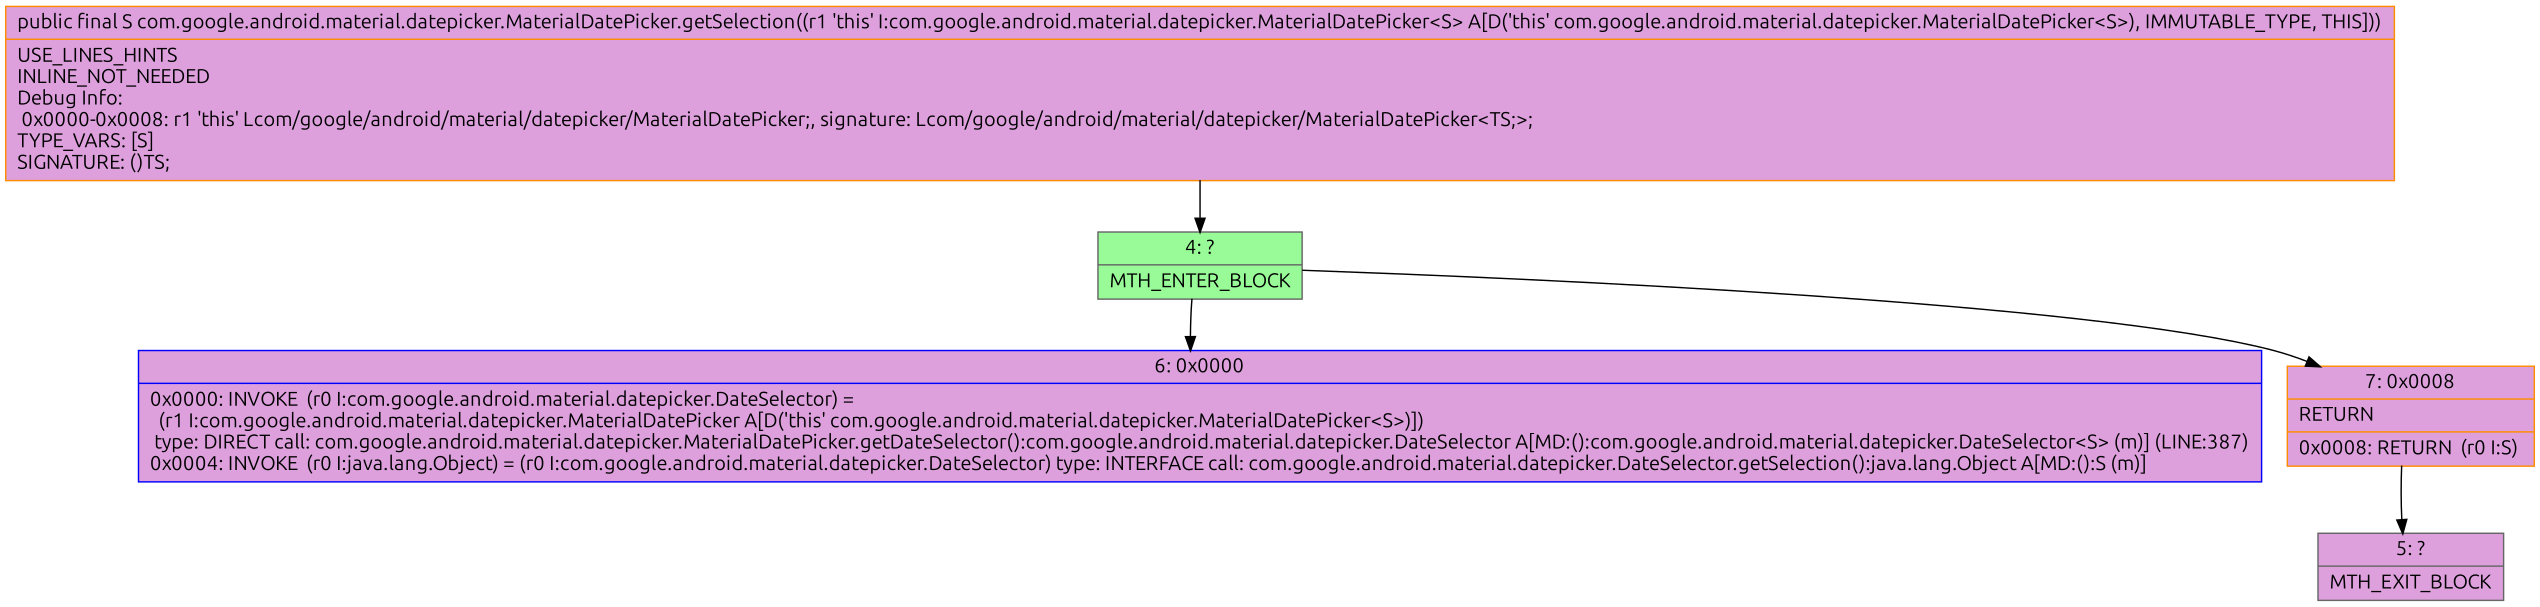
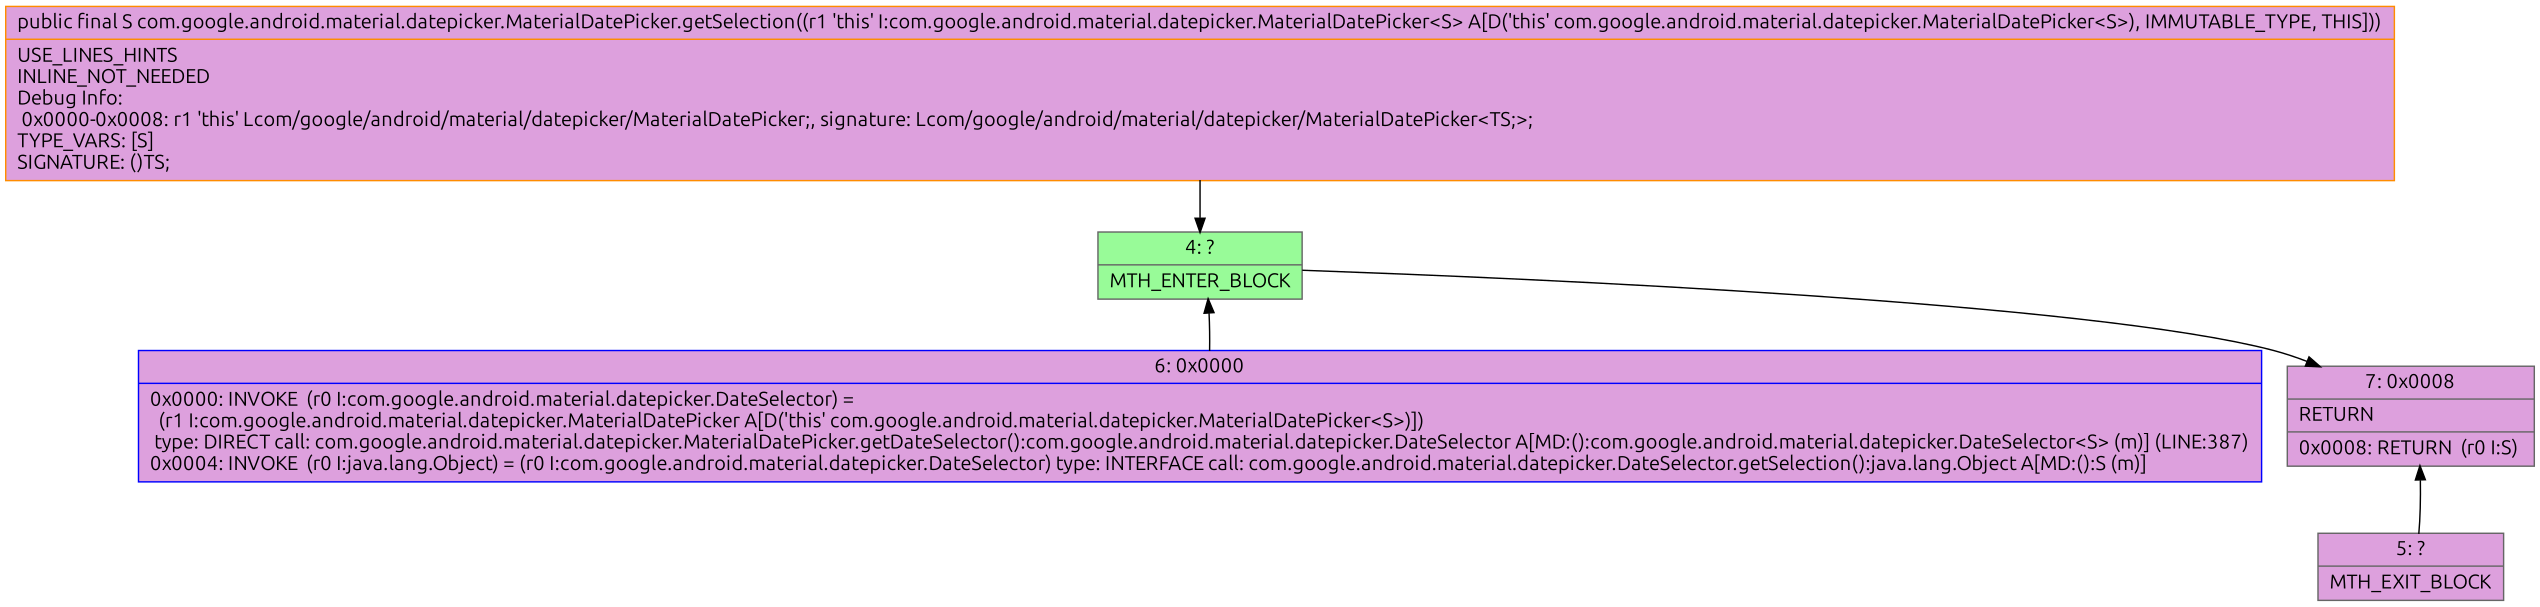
(1191, 318) -> (1210, 332)
(2411, 416) -> (2411, 416)
(2401, 493) -> (2420, 507)
